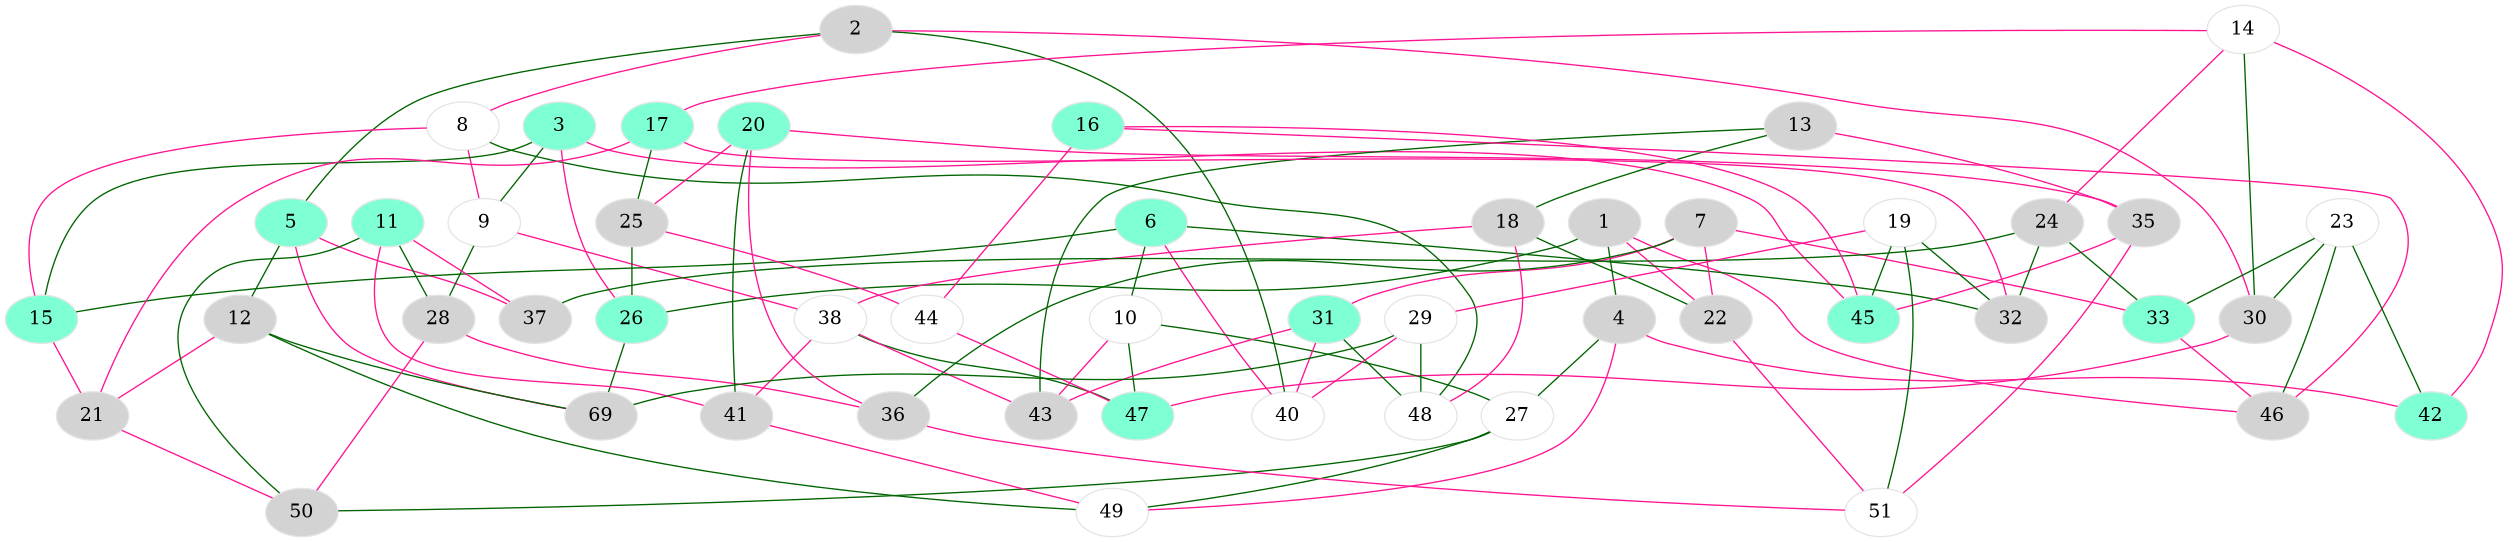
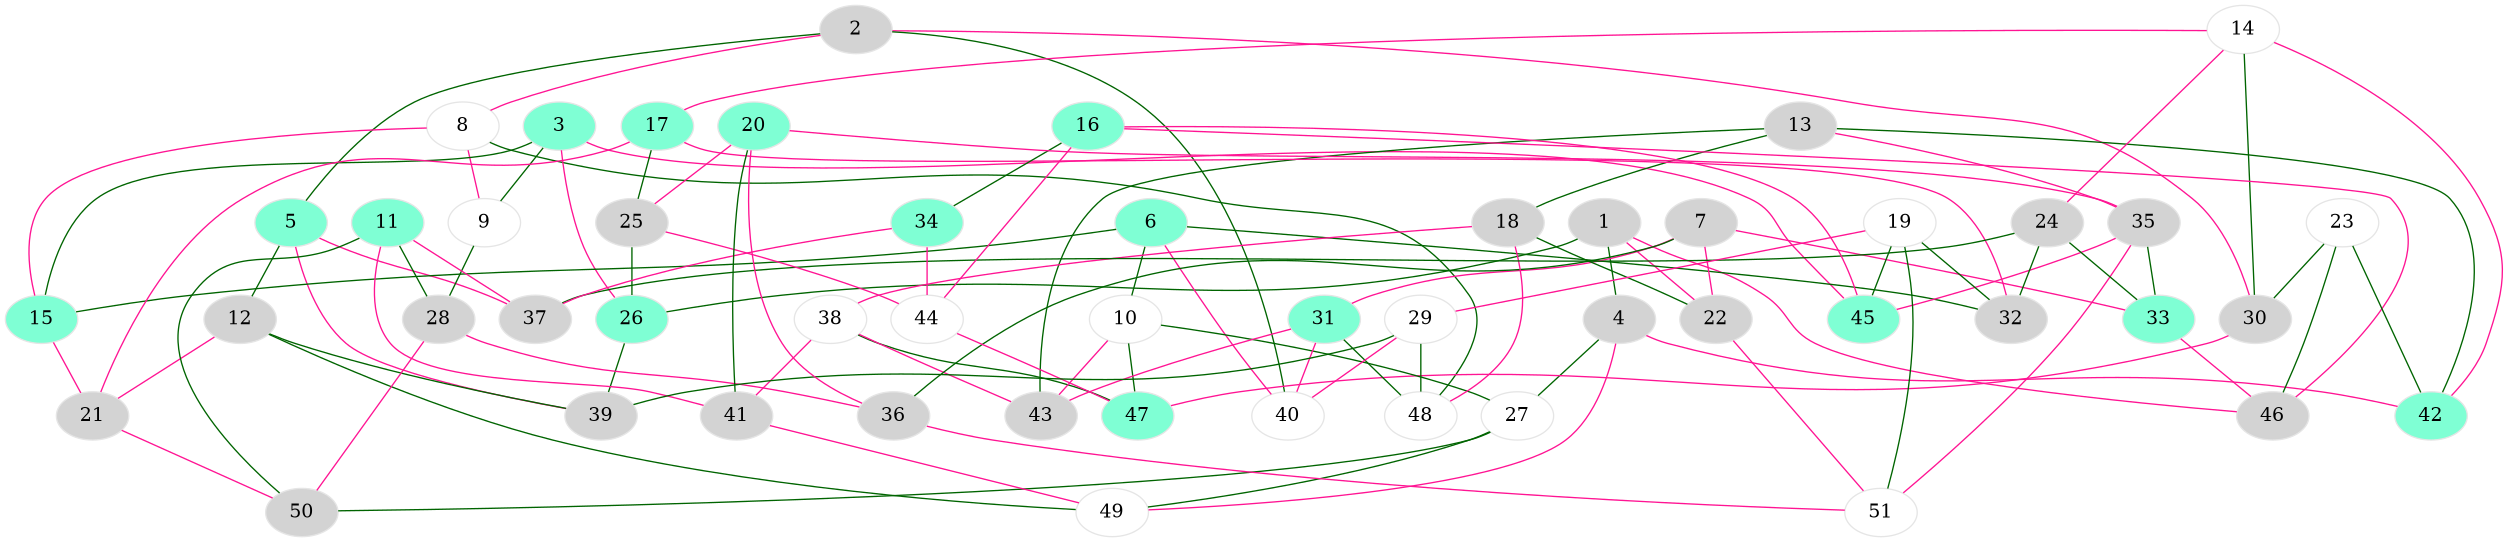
none -> (2228, 153)
none -> (927, 223)
(615, 260) -> none
(2264, 264) -> (2151, 271)
(601, 416) -> (601, 416)
